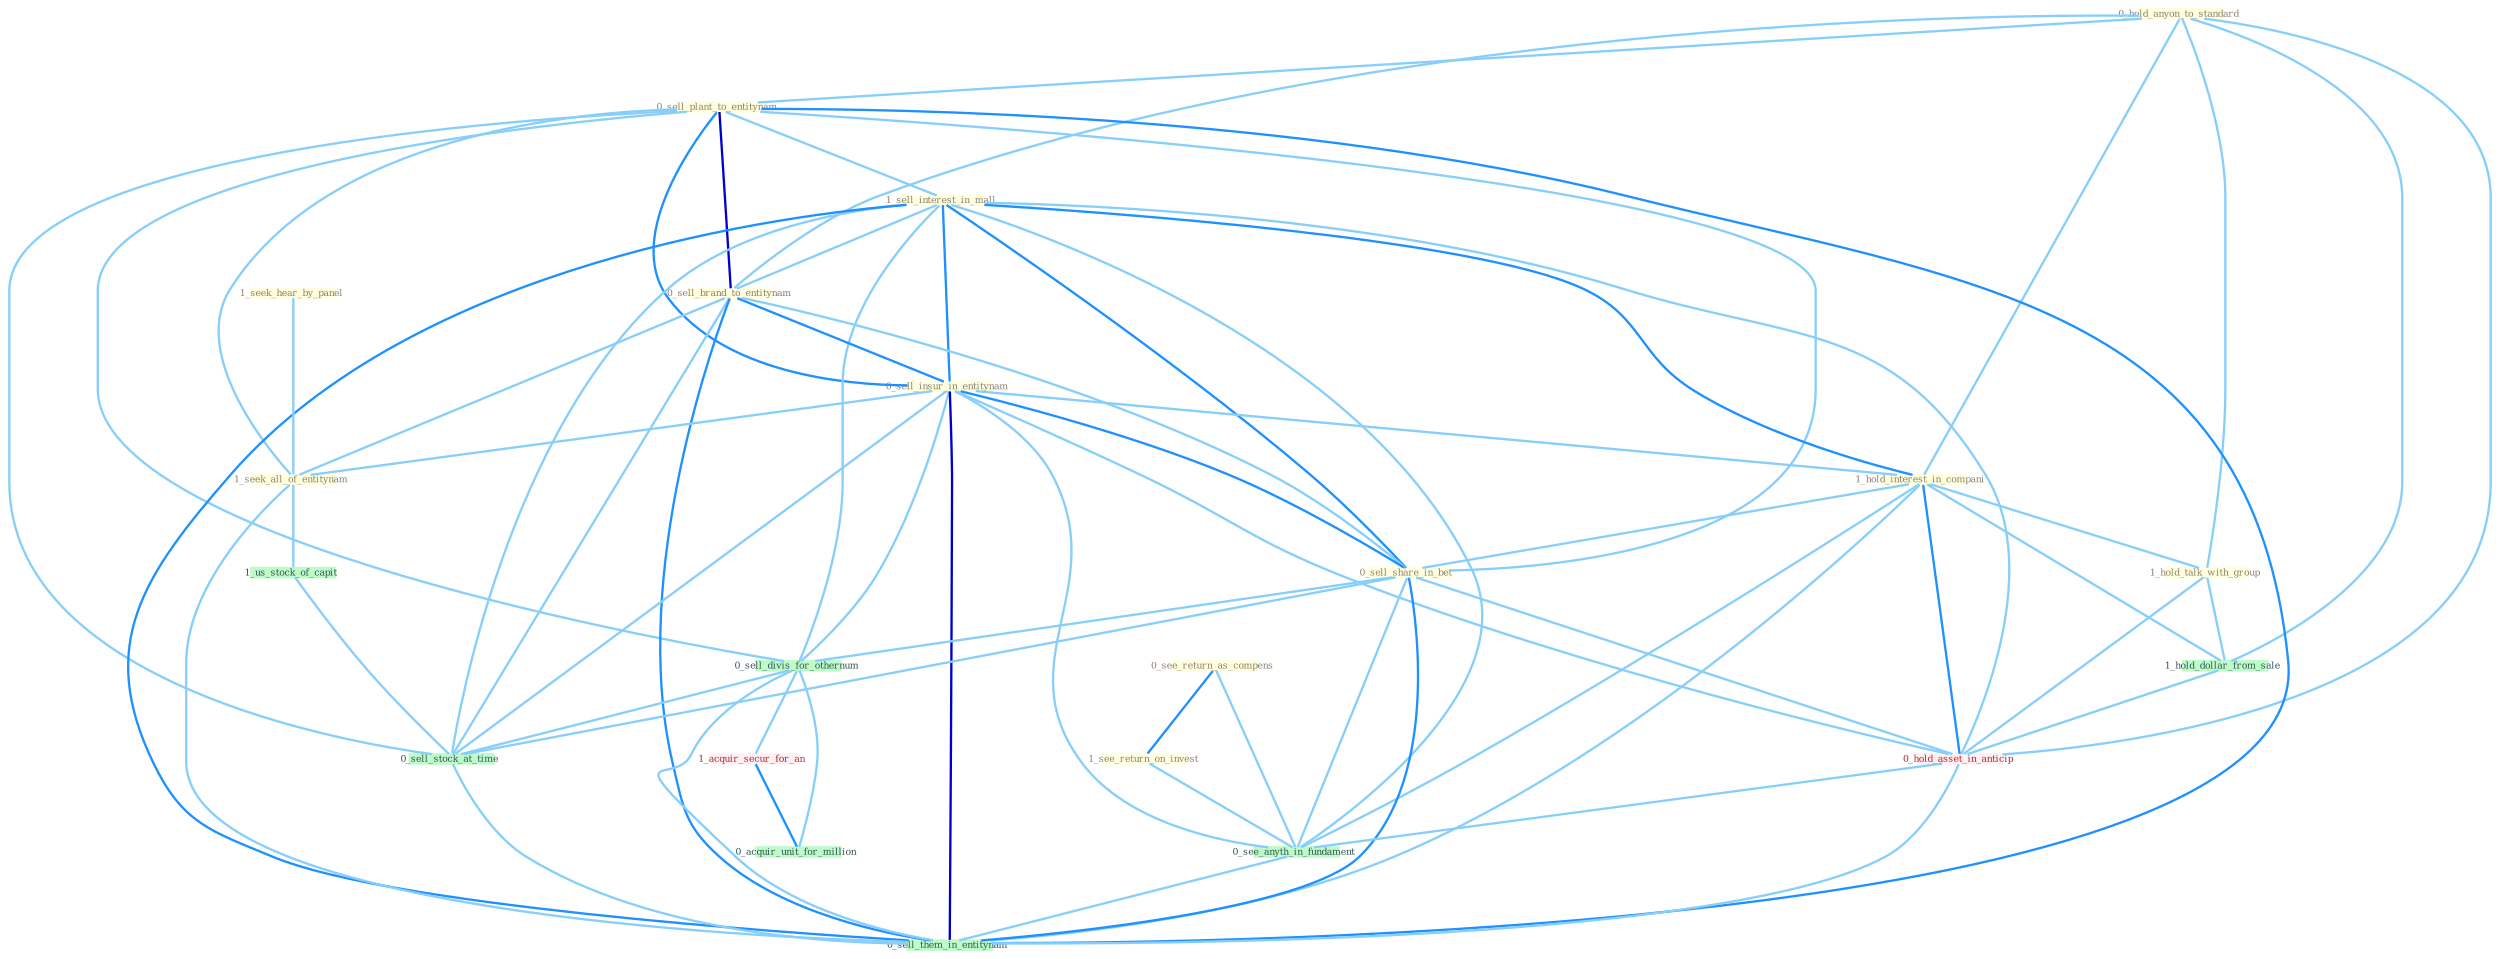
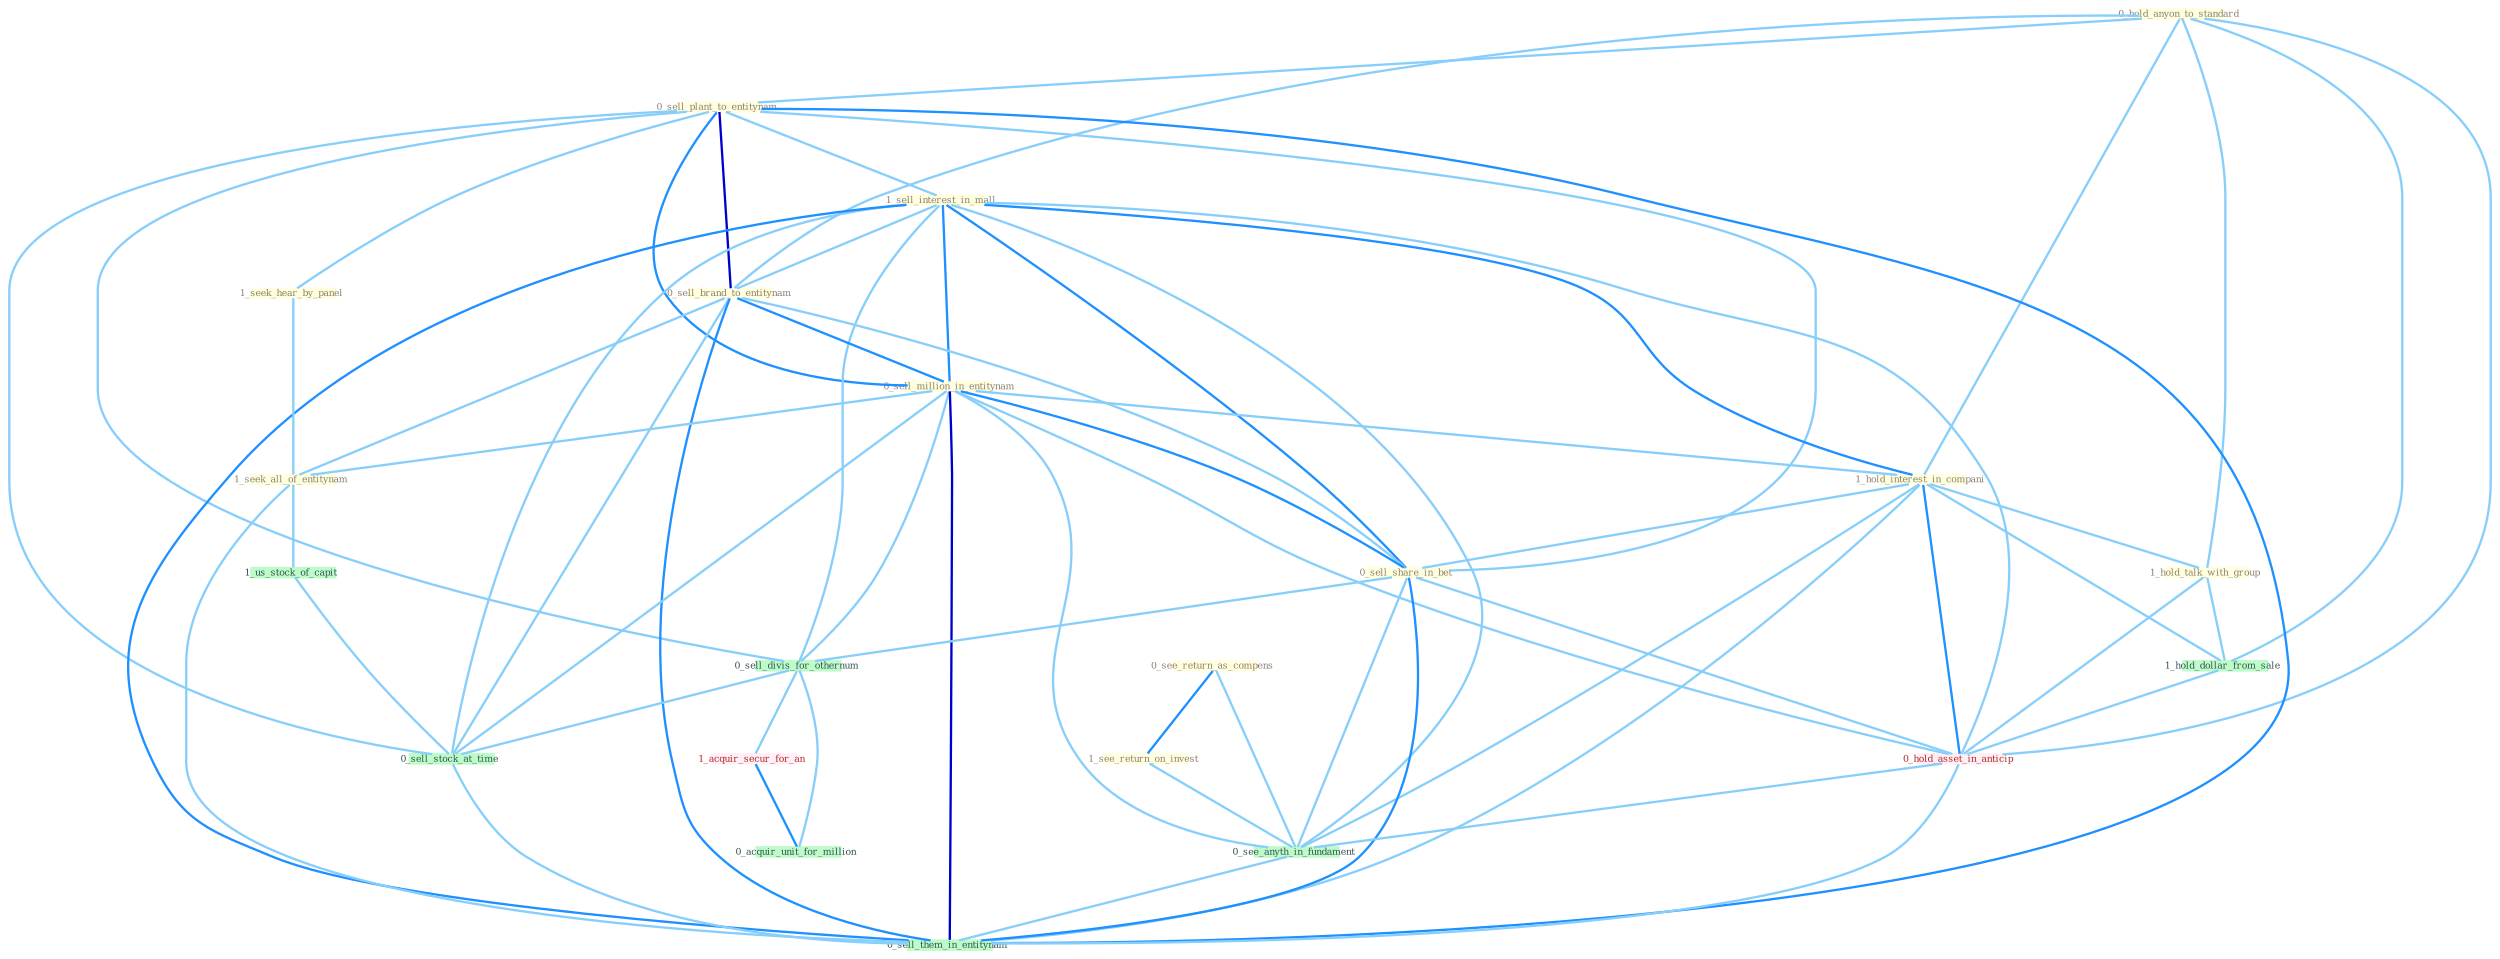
(337, 191) -> (494, 180)
(950, 386) -> (950, 386)
(930, 666) -> none
(660, 777) -> none
